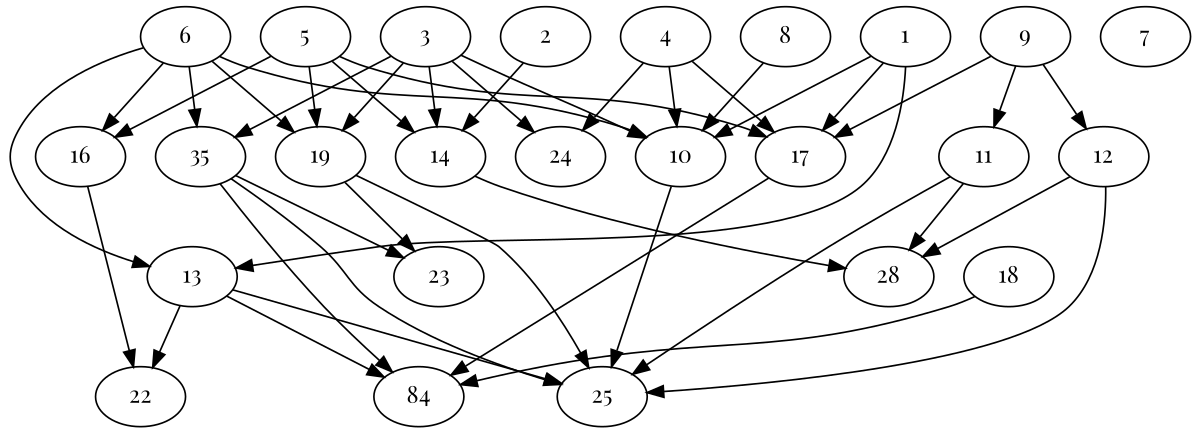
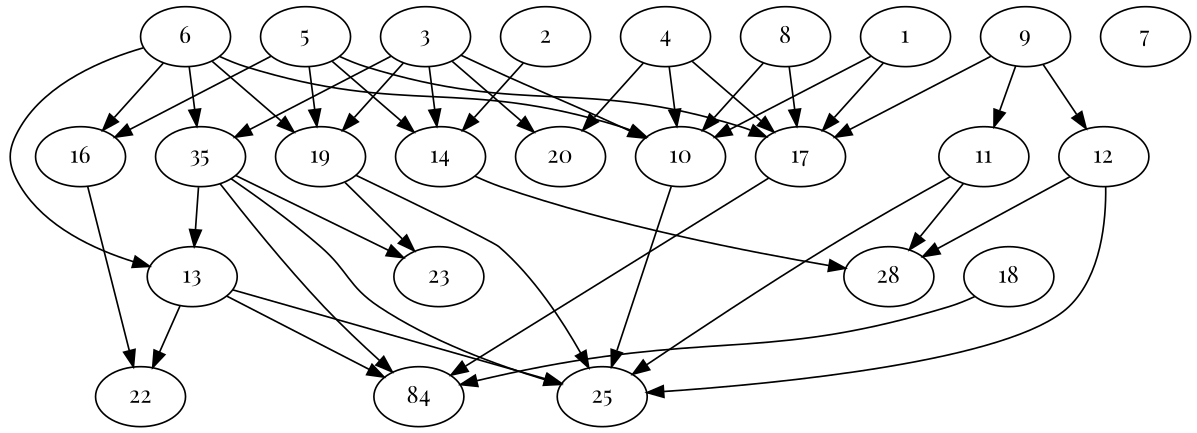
none -> (792, 86)
(561, 157) -> (561, 157)
(626, 237) -> (197, 208)
